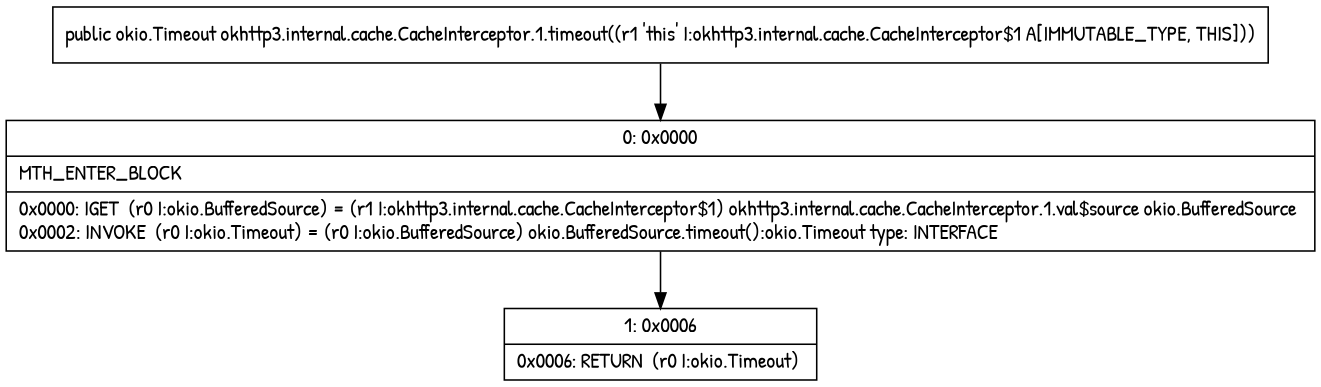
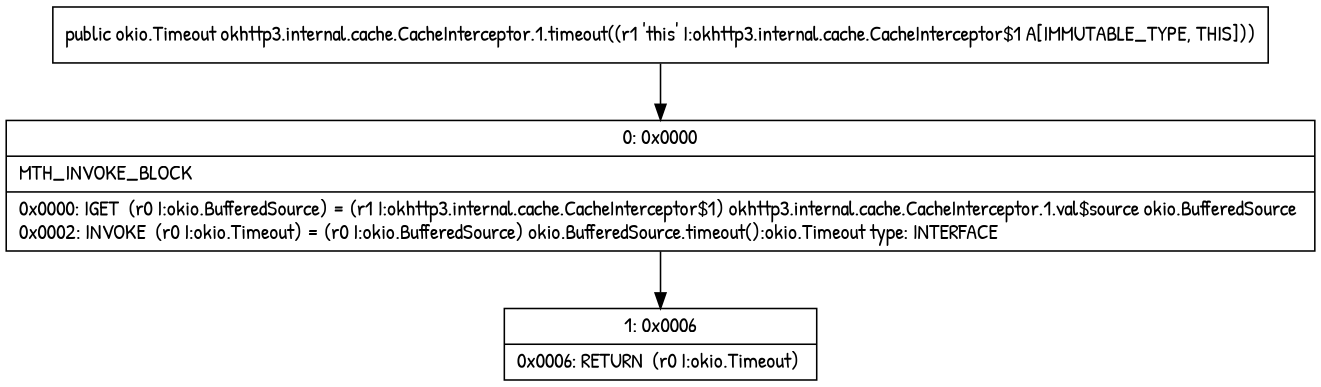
(101, 173) -> (106, 173)
